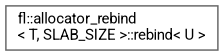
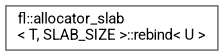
(112, 28) -> (112, 28)
